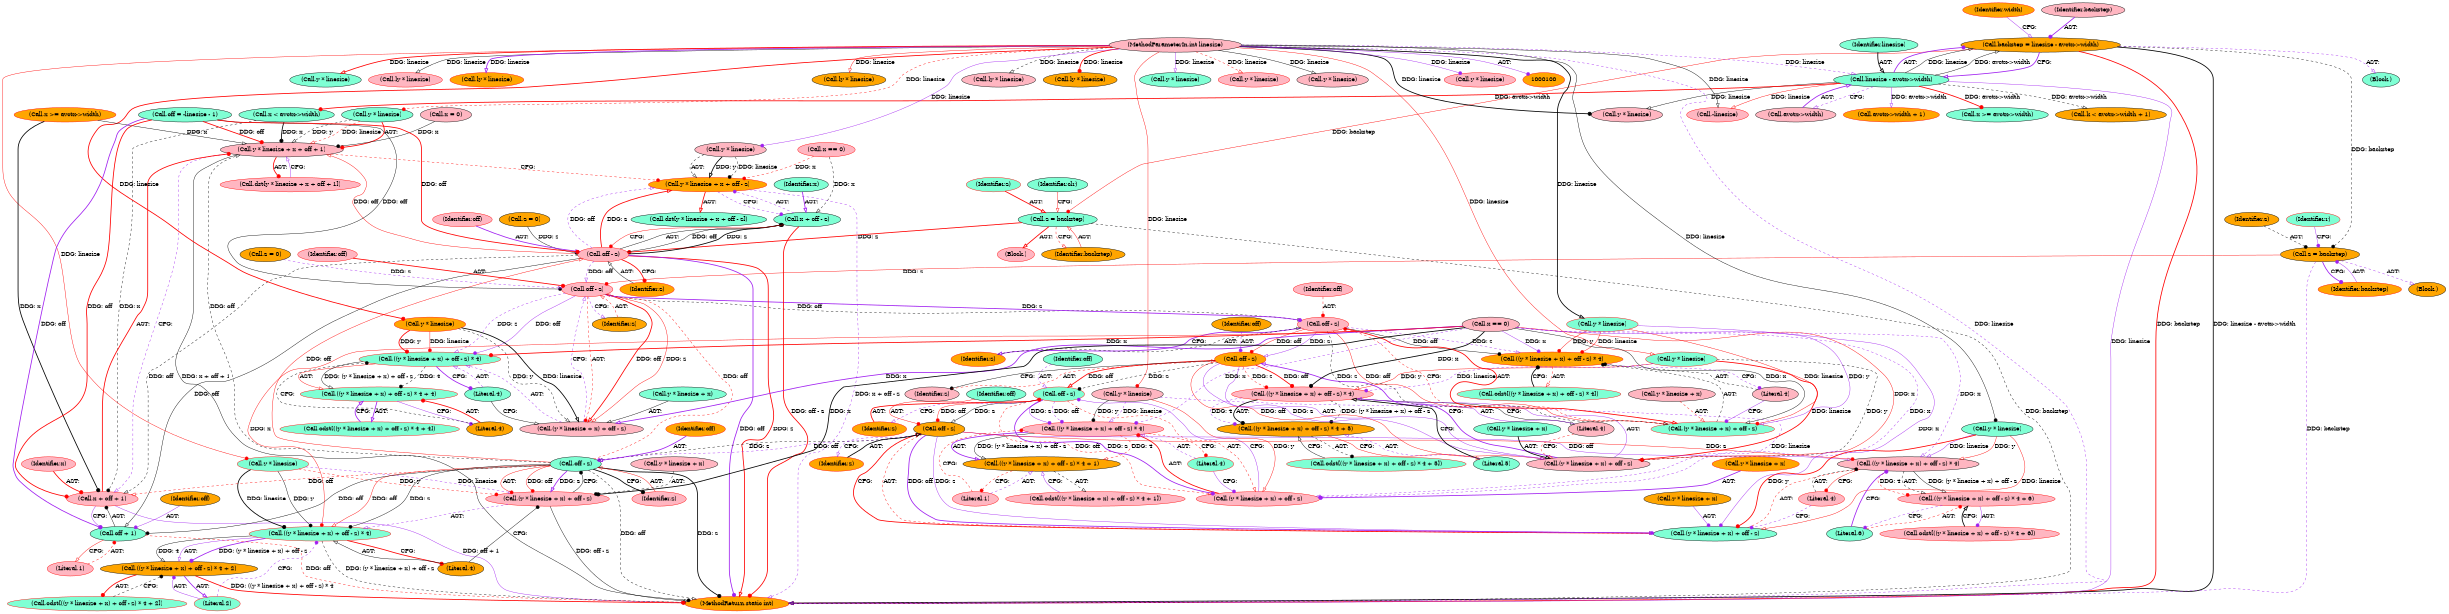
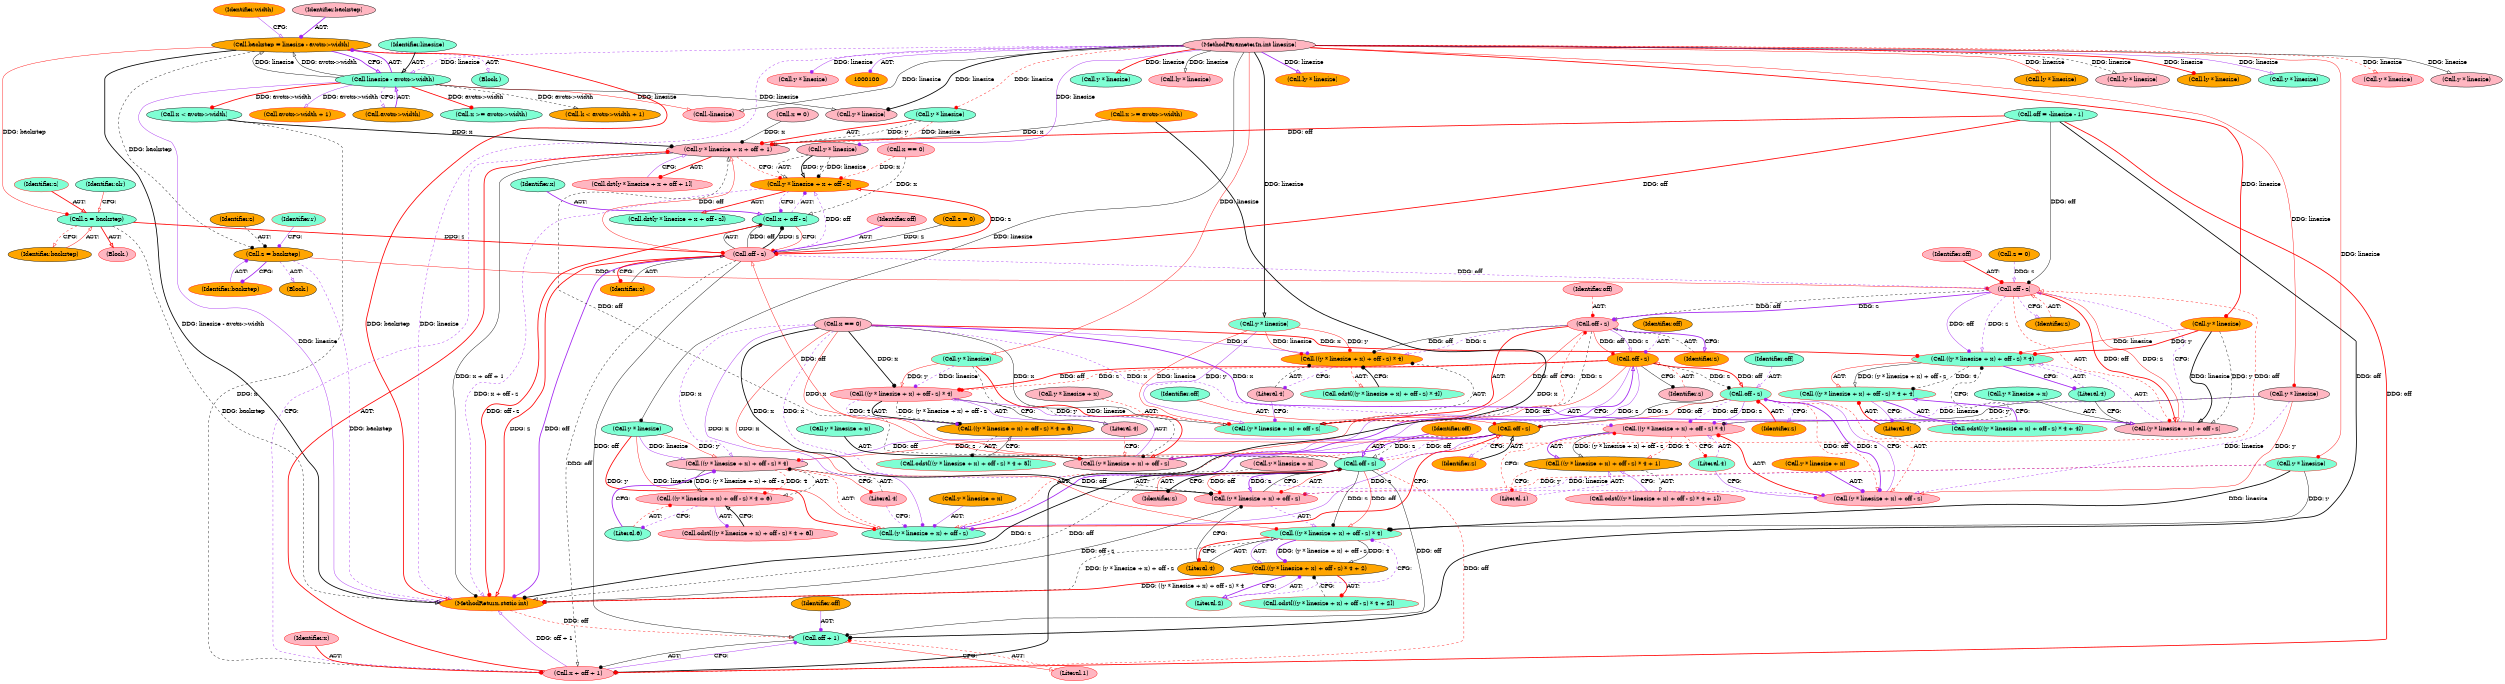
(1796, 115) -> (393, 115)
(38, 330) -> (1846, 528)
(1496, 464) -> none
(204, 586) -> (1270, 586)
(401, 592) -> (649, 632)
